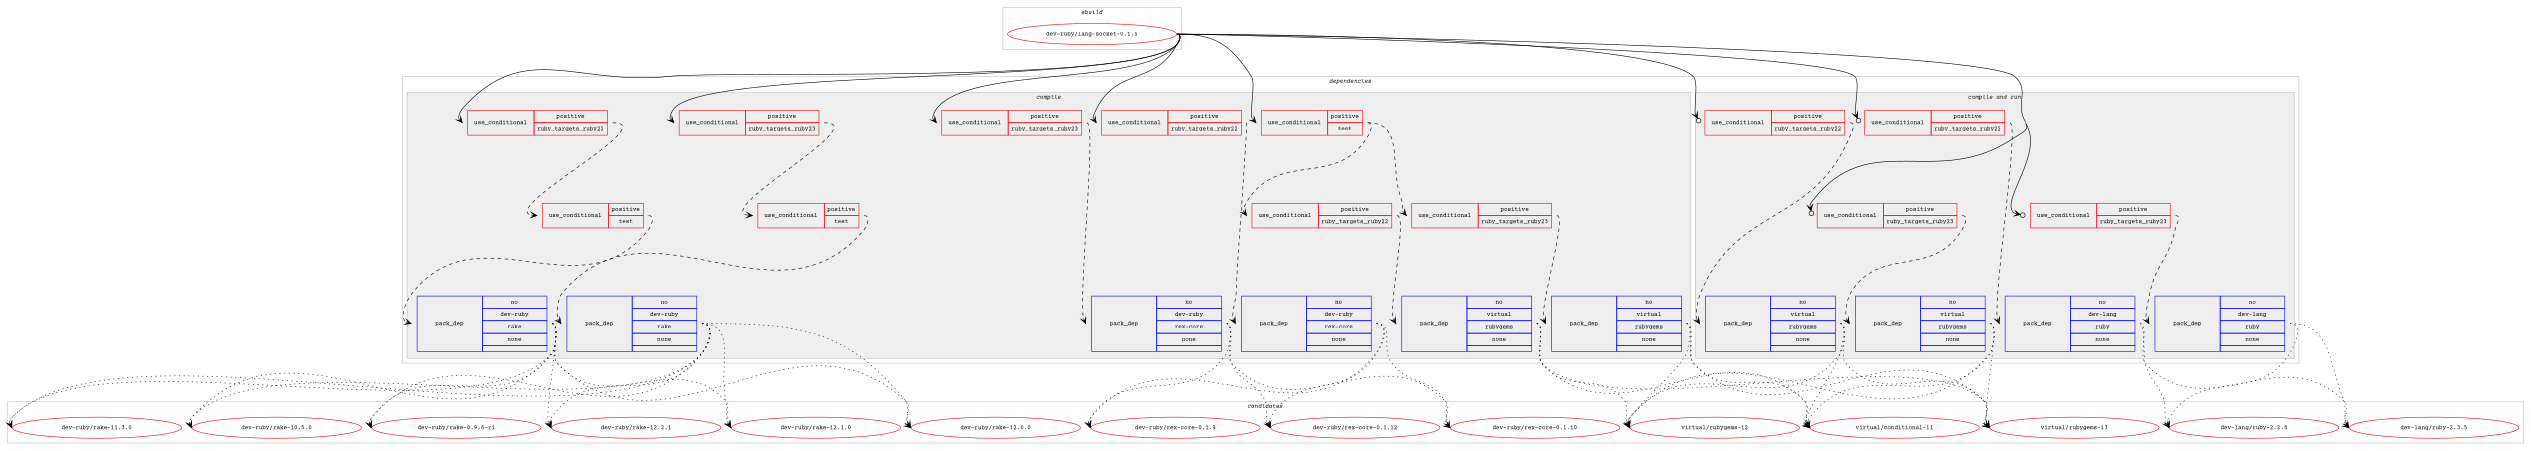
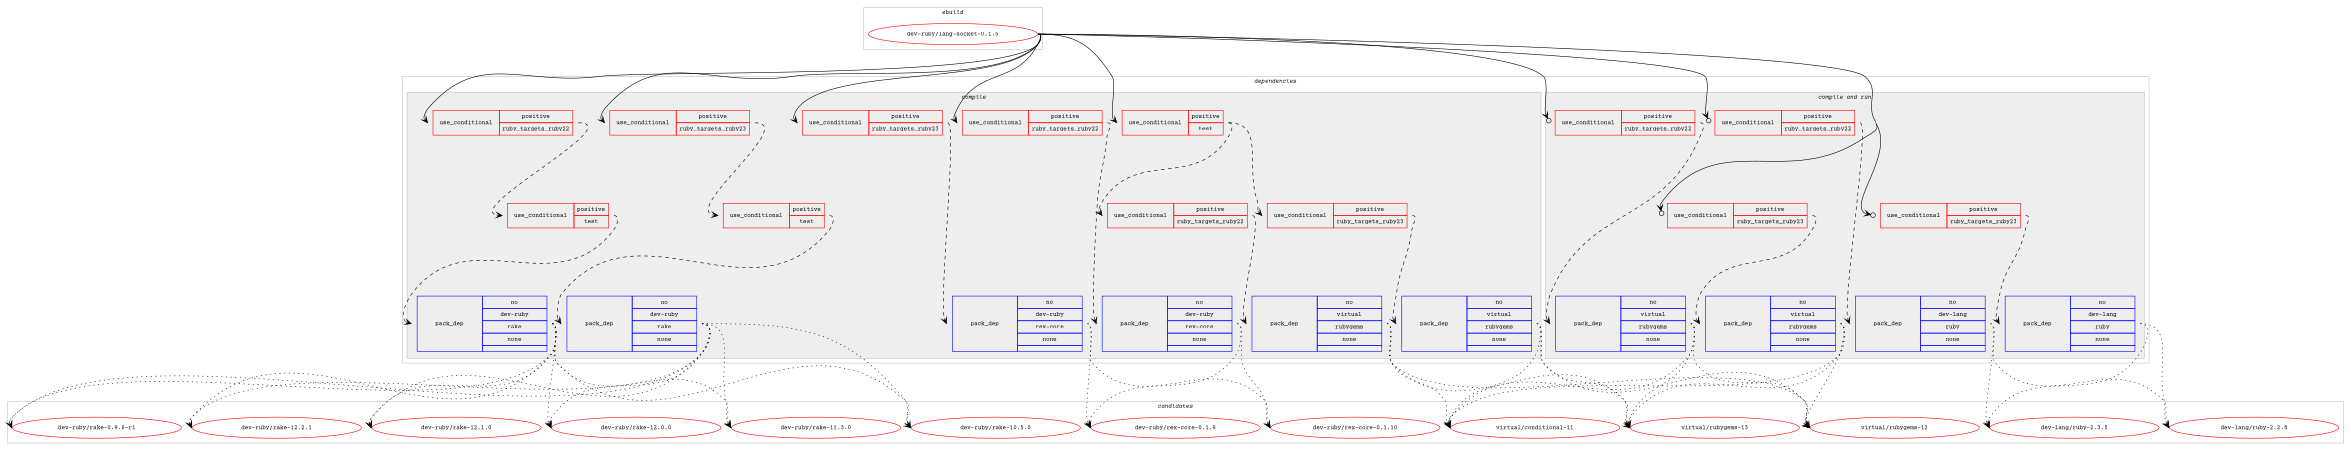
(1355, 428) -> none
